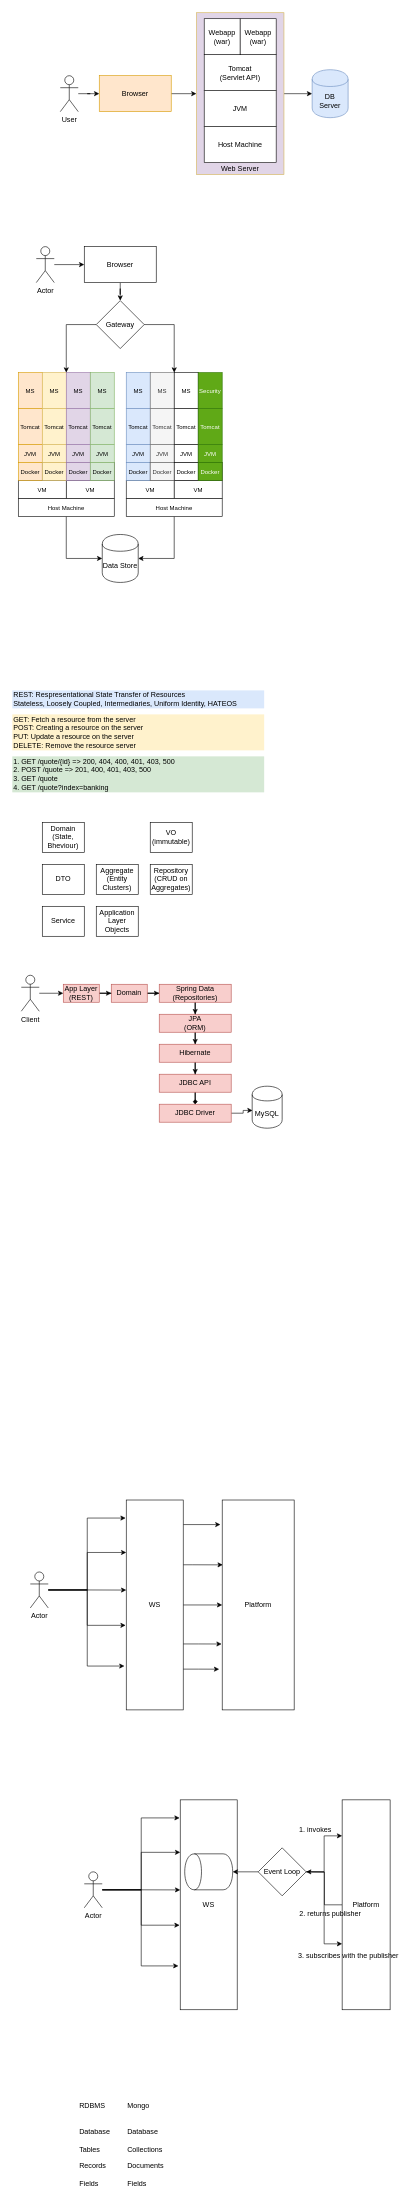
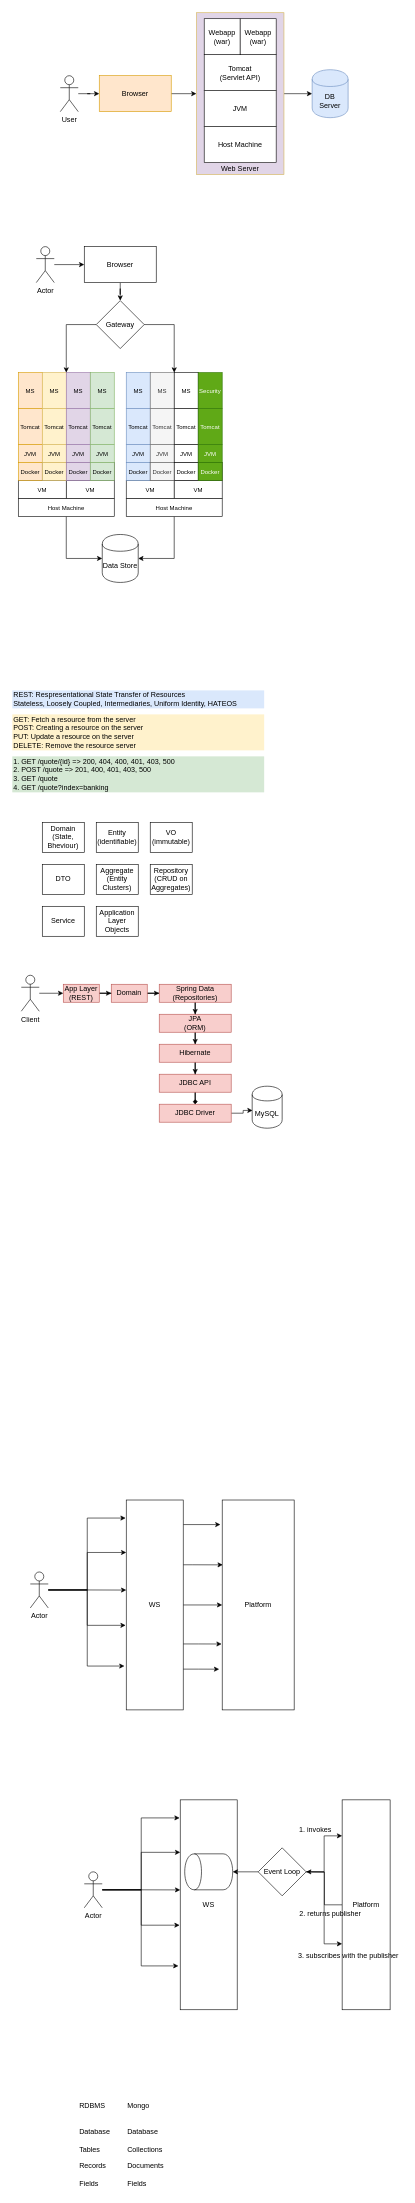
none -> (117, 837)
